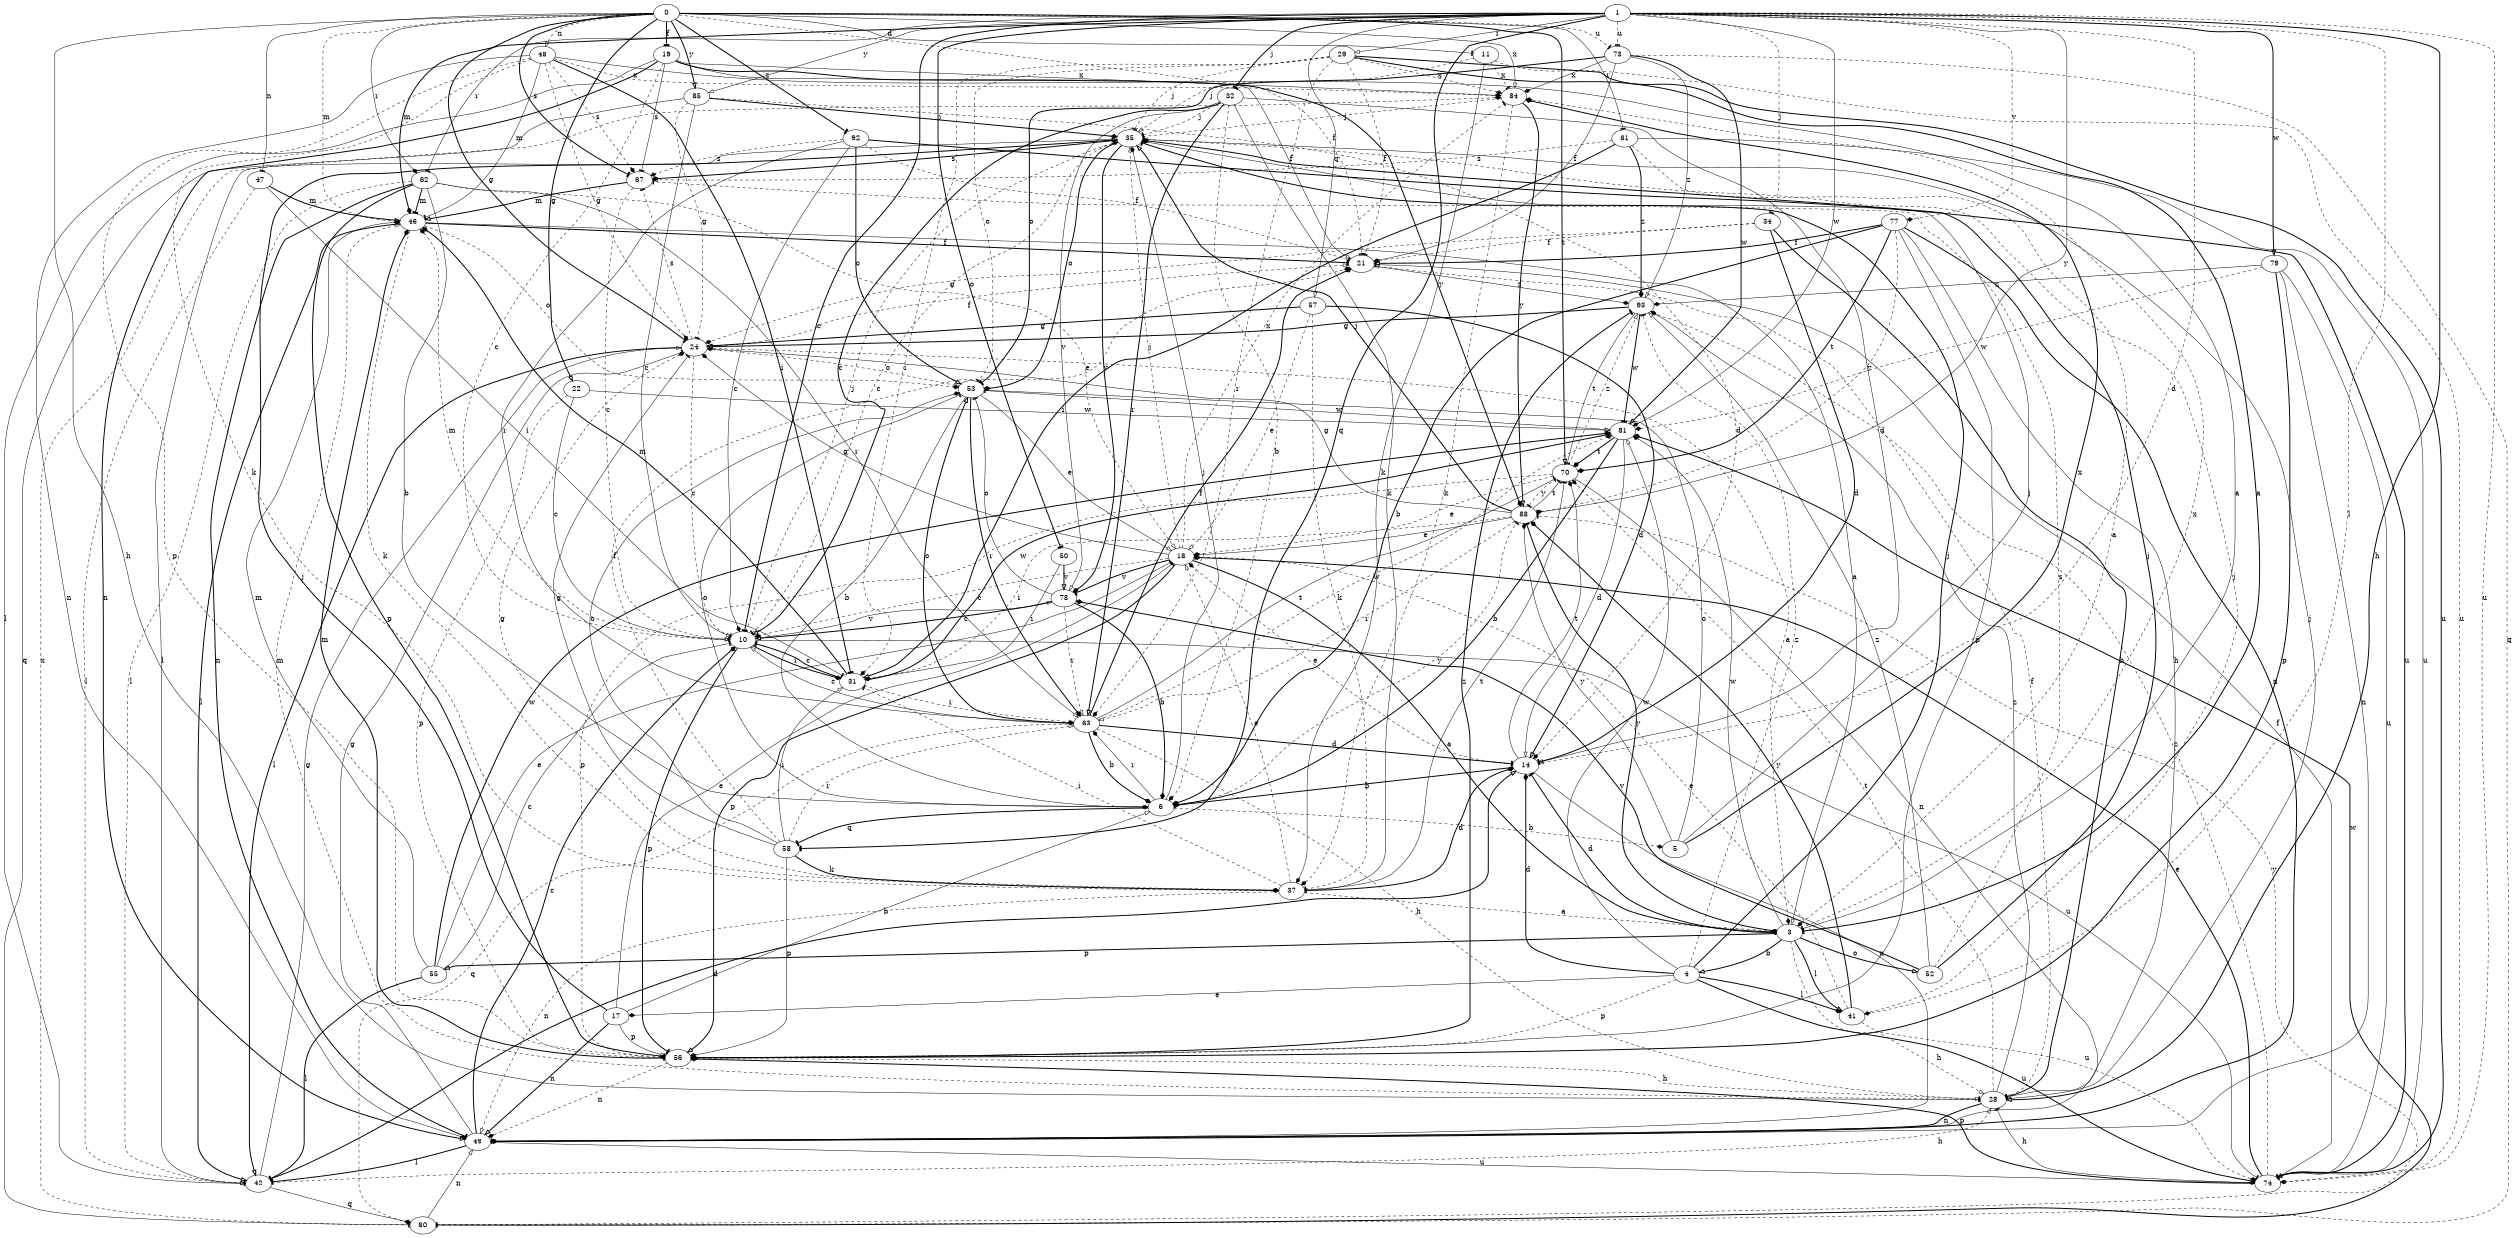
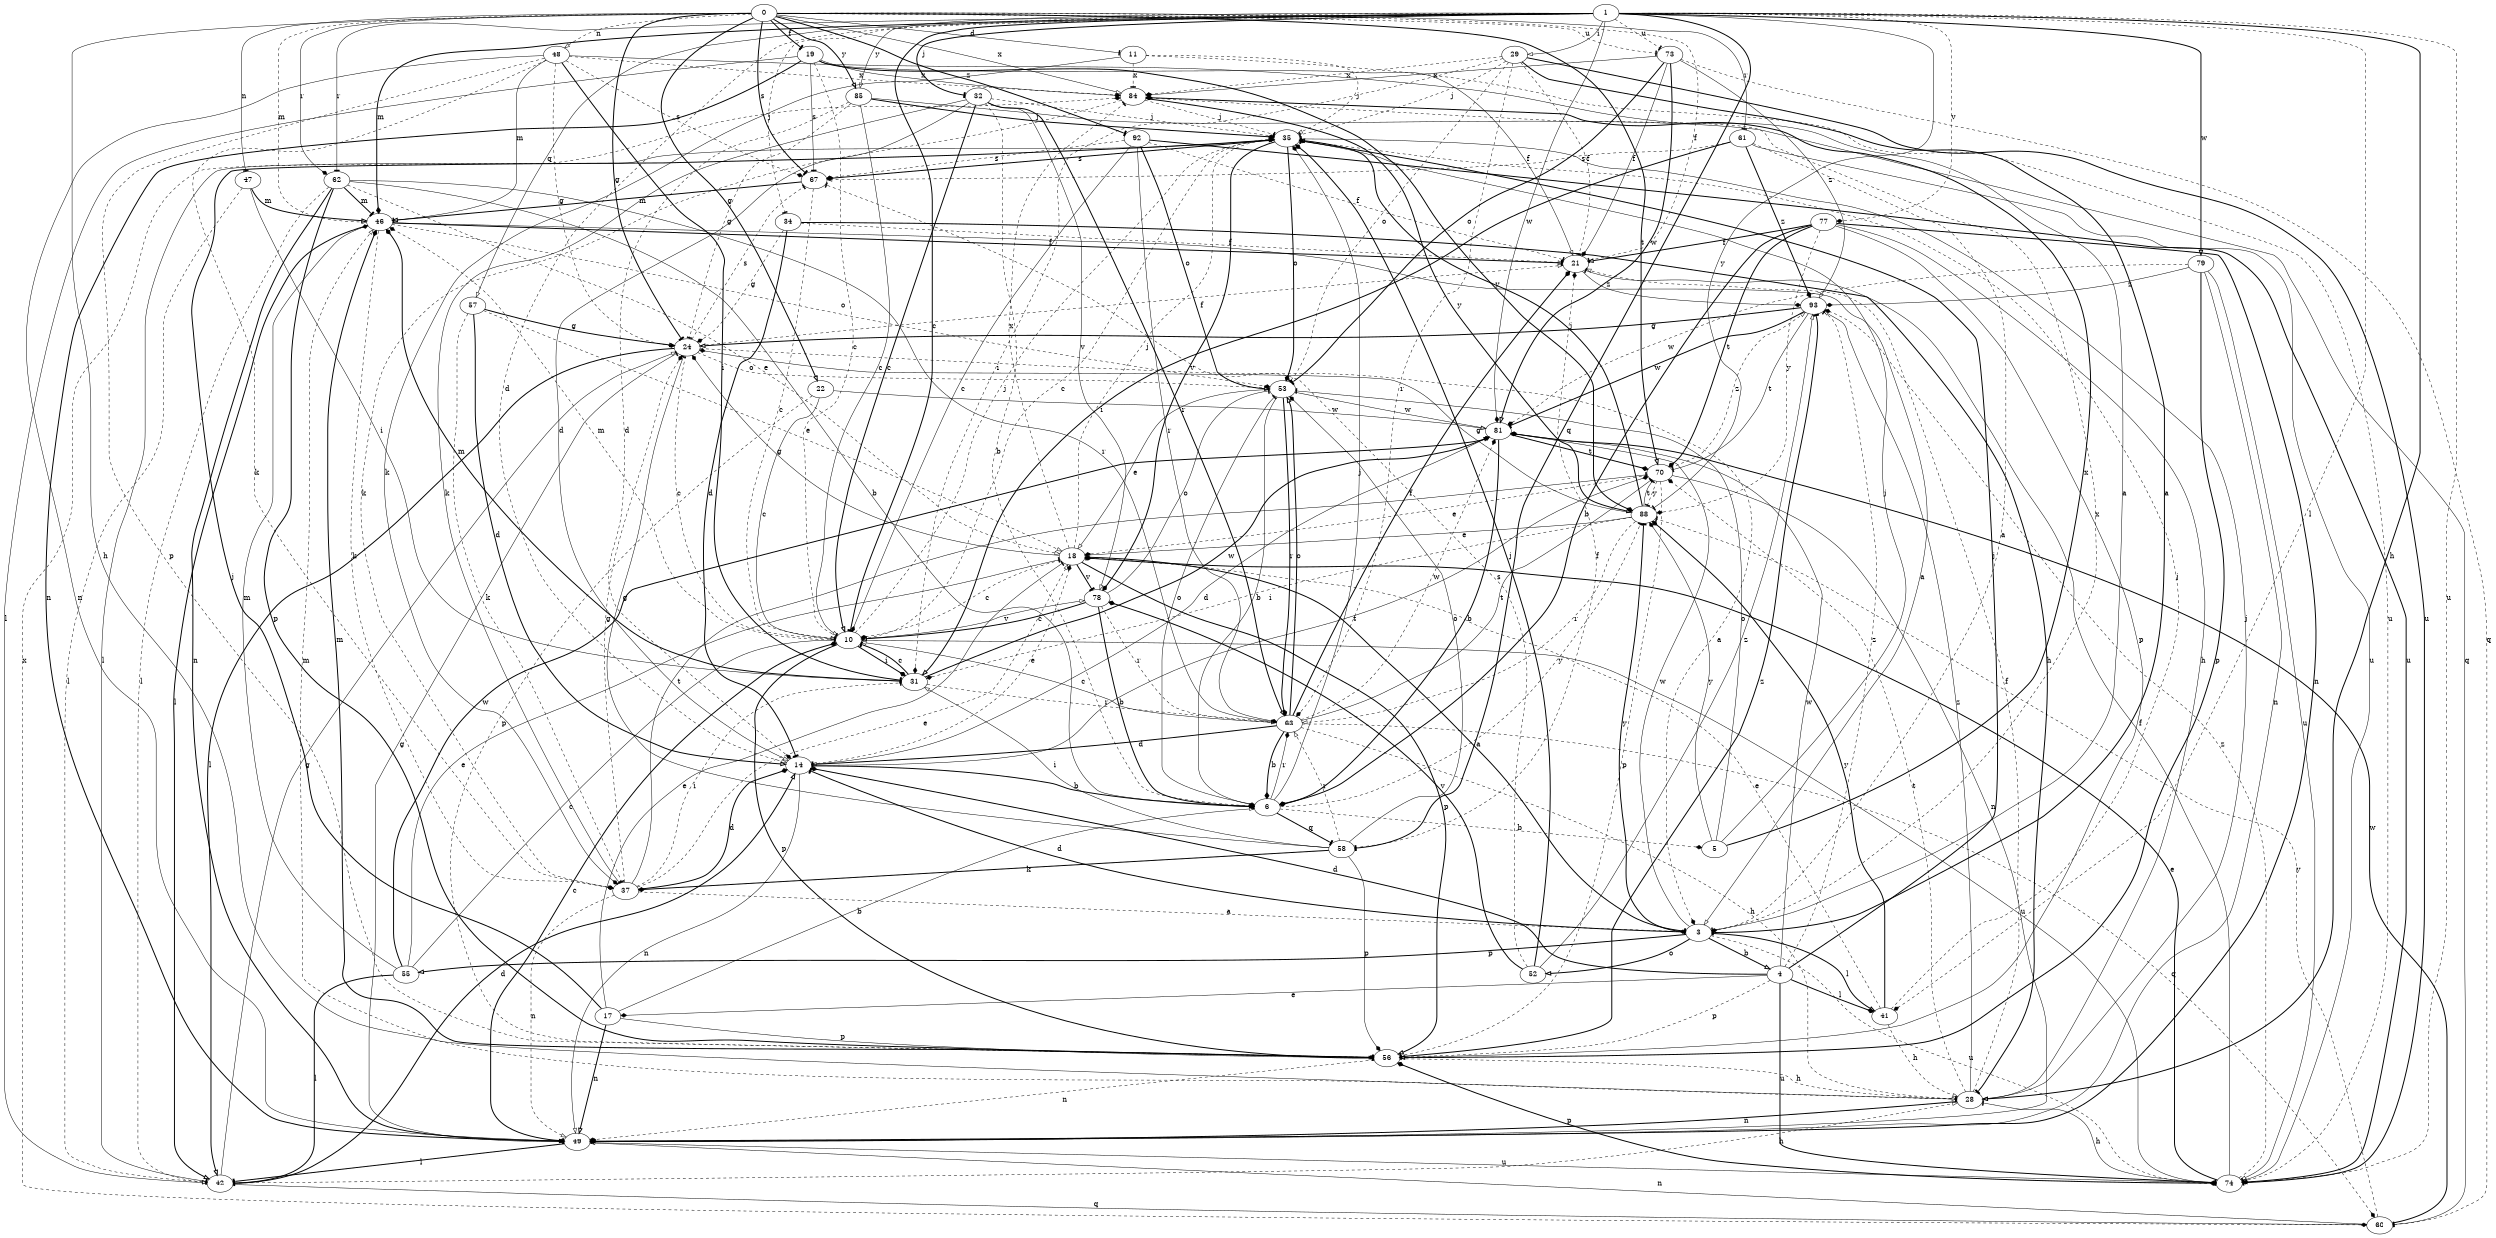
(1064, 556) -> none
